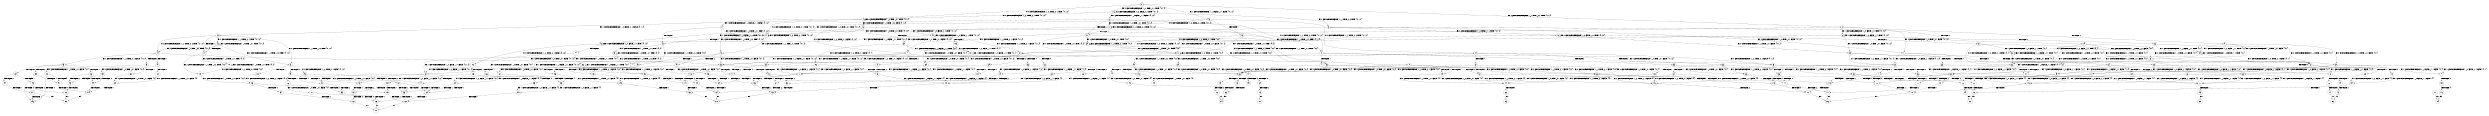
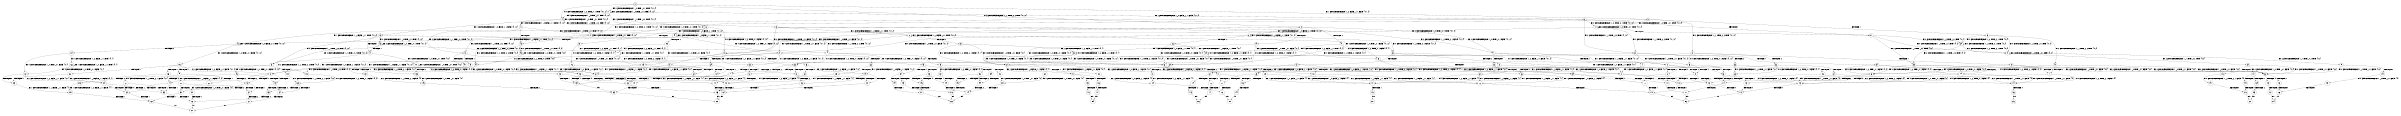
(158, 65) -> none
none -> (1506, 71)
(63, 79) -> (949, 79)
(570, 79) -> (8, 79)
none -> (1099, 83)
none -> (278, 87)
(721, 88) -> (599, 88)
none -> (2245, 92)
(32, 97) -> (921, 87)
